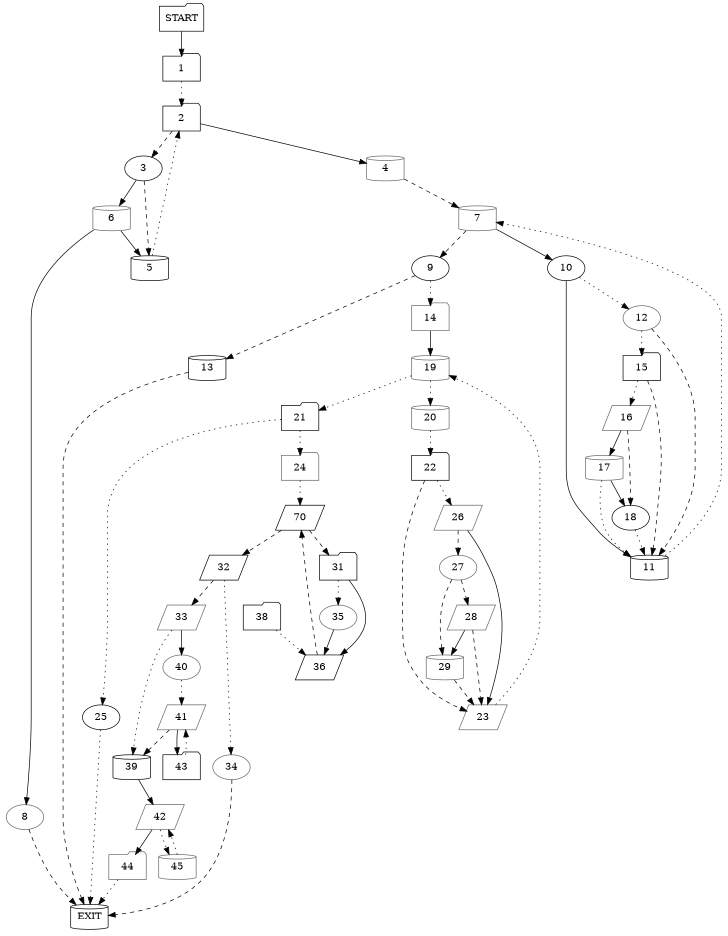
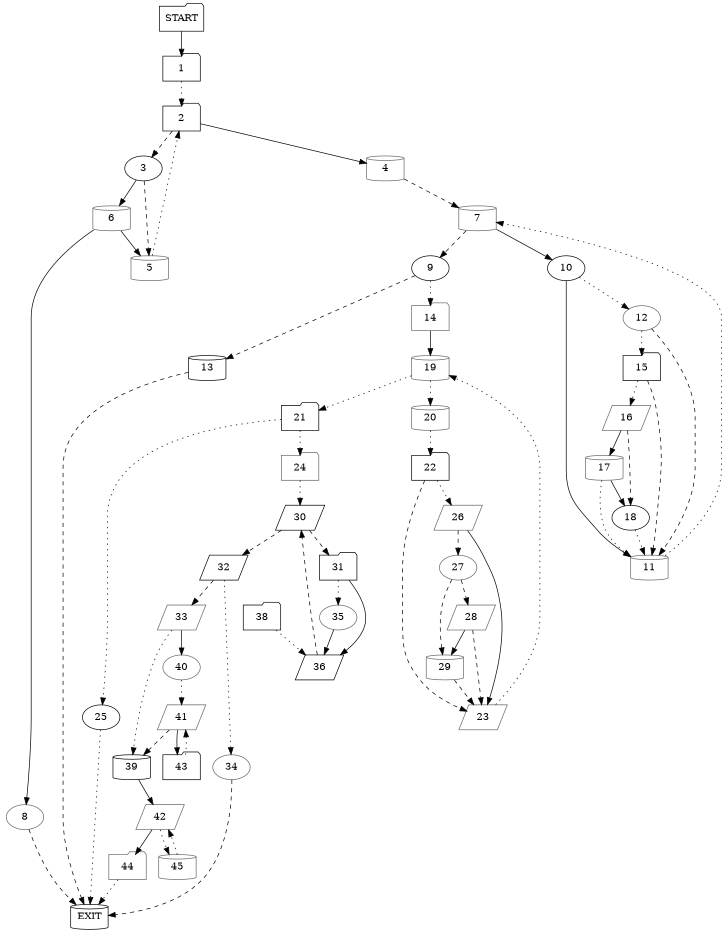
(150, 268) -> (150, 268)
(300, 518) -> (300, 518)
(649, 568) -> (649, 568)
